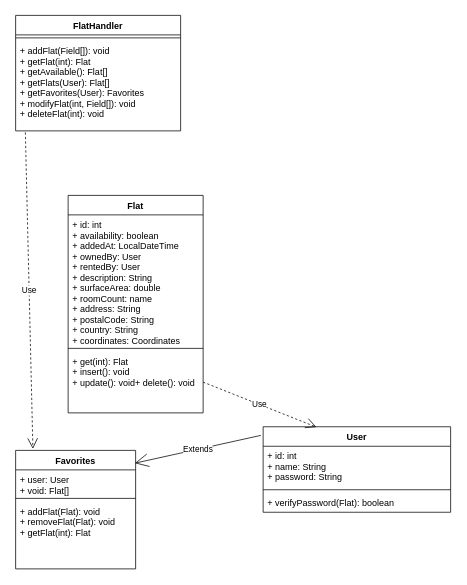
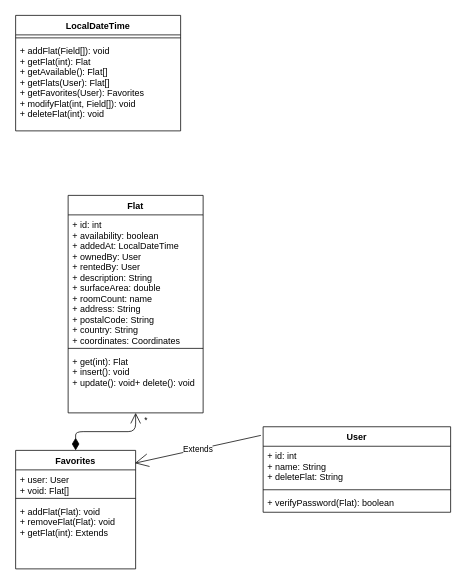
(98, 26) -> (98, 26)
(29, 290) -> none
(259, 404) -> none
none -> (108, 432)
(284, 456) -> (284, 456)
(65, 512) -> (65, 512)
